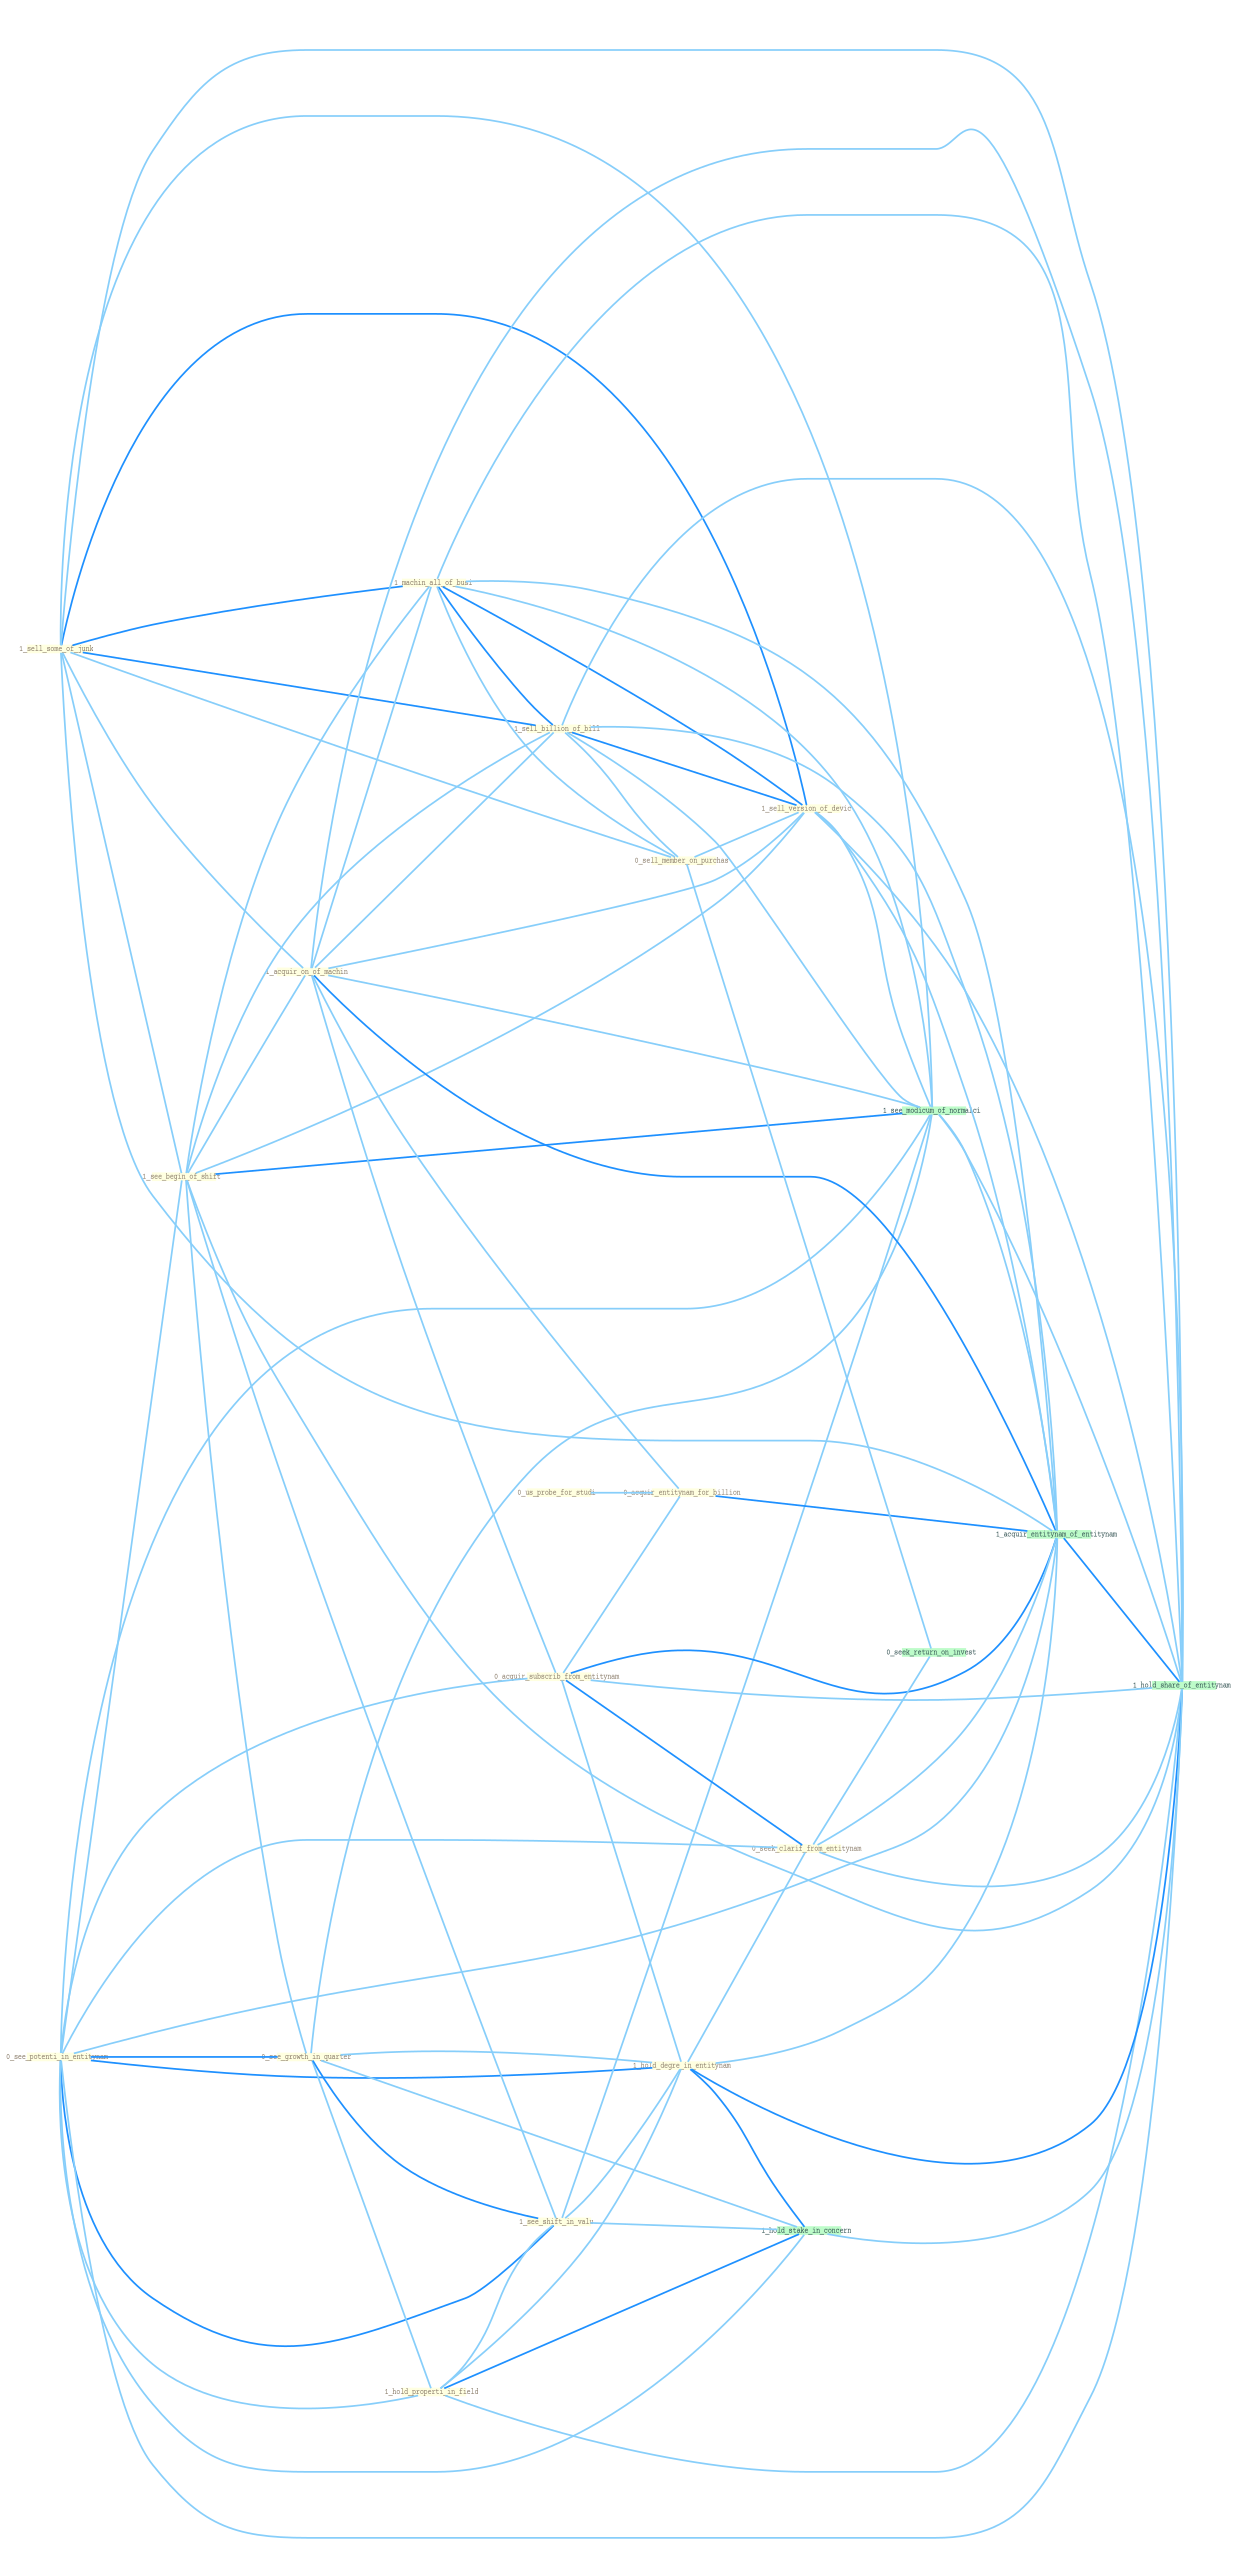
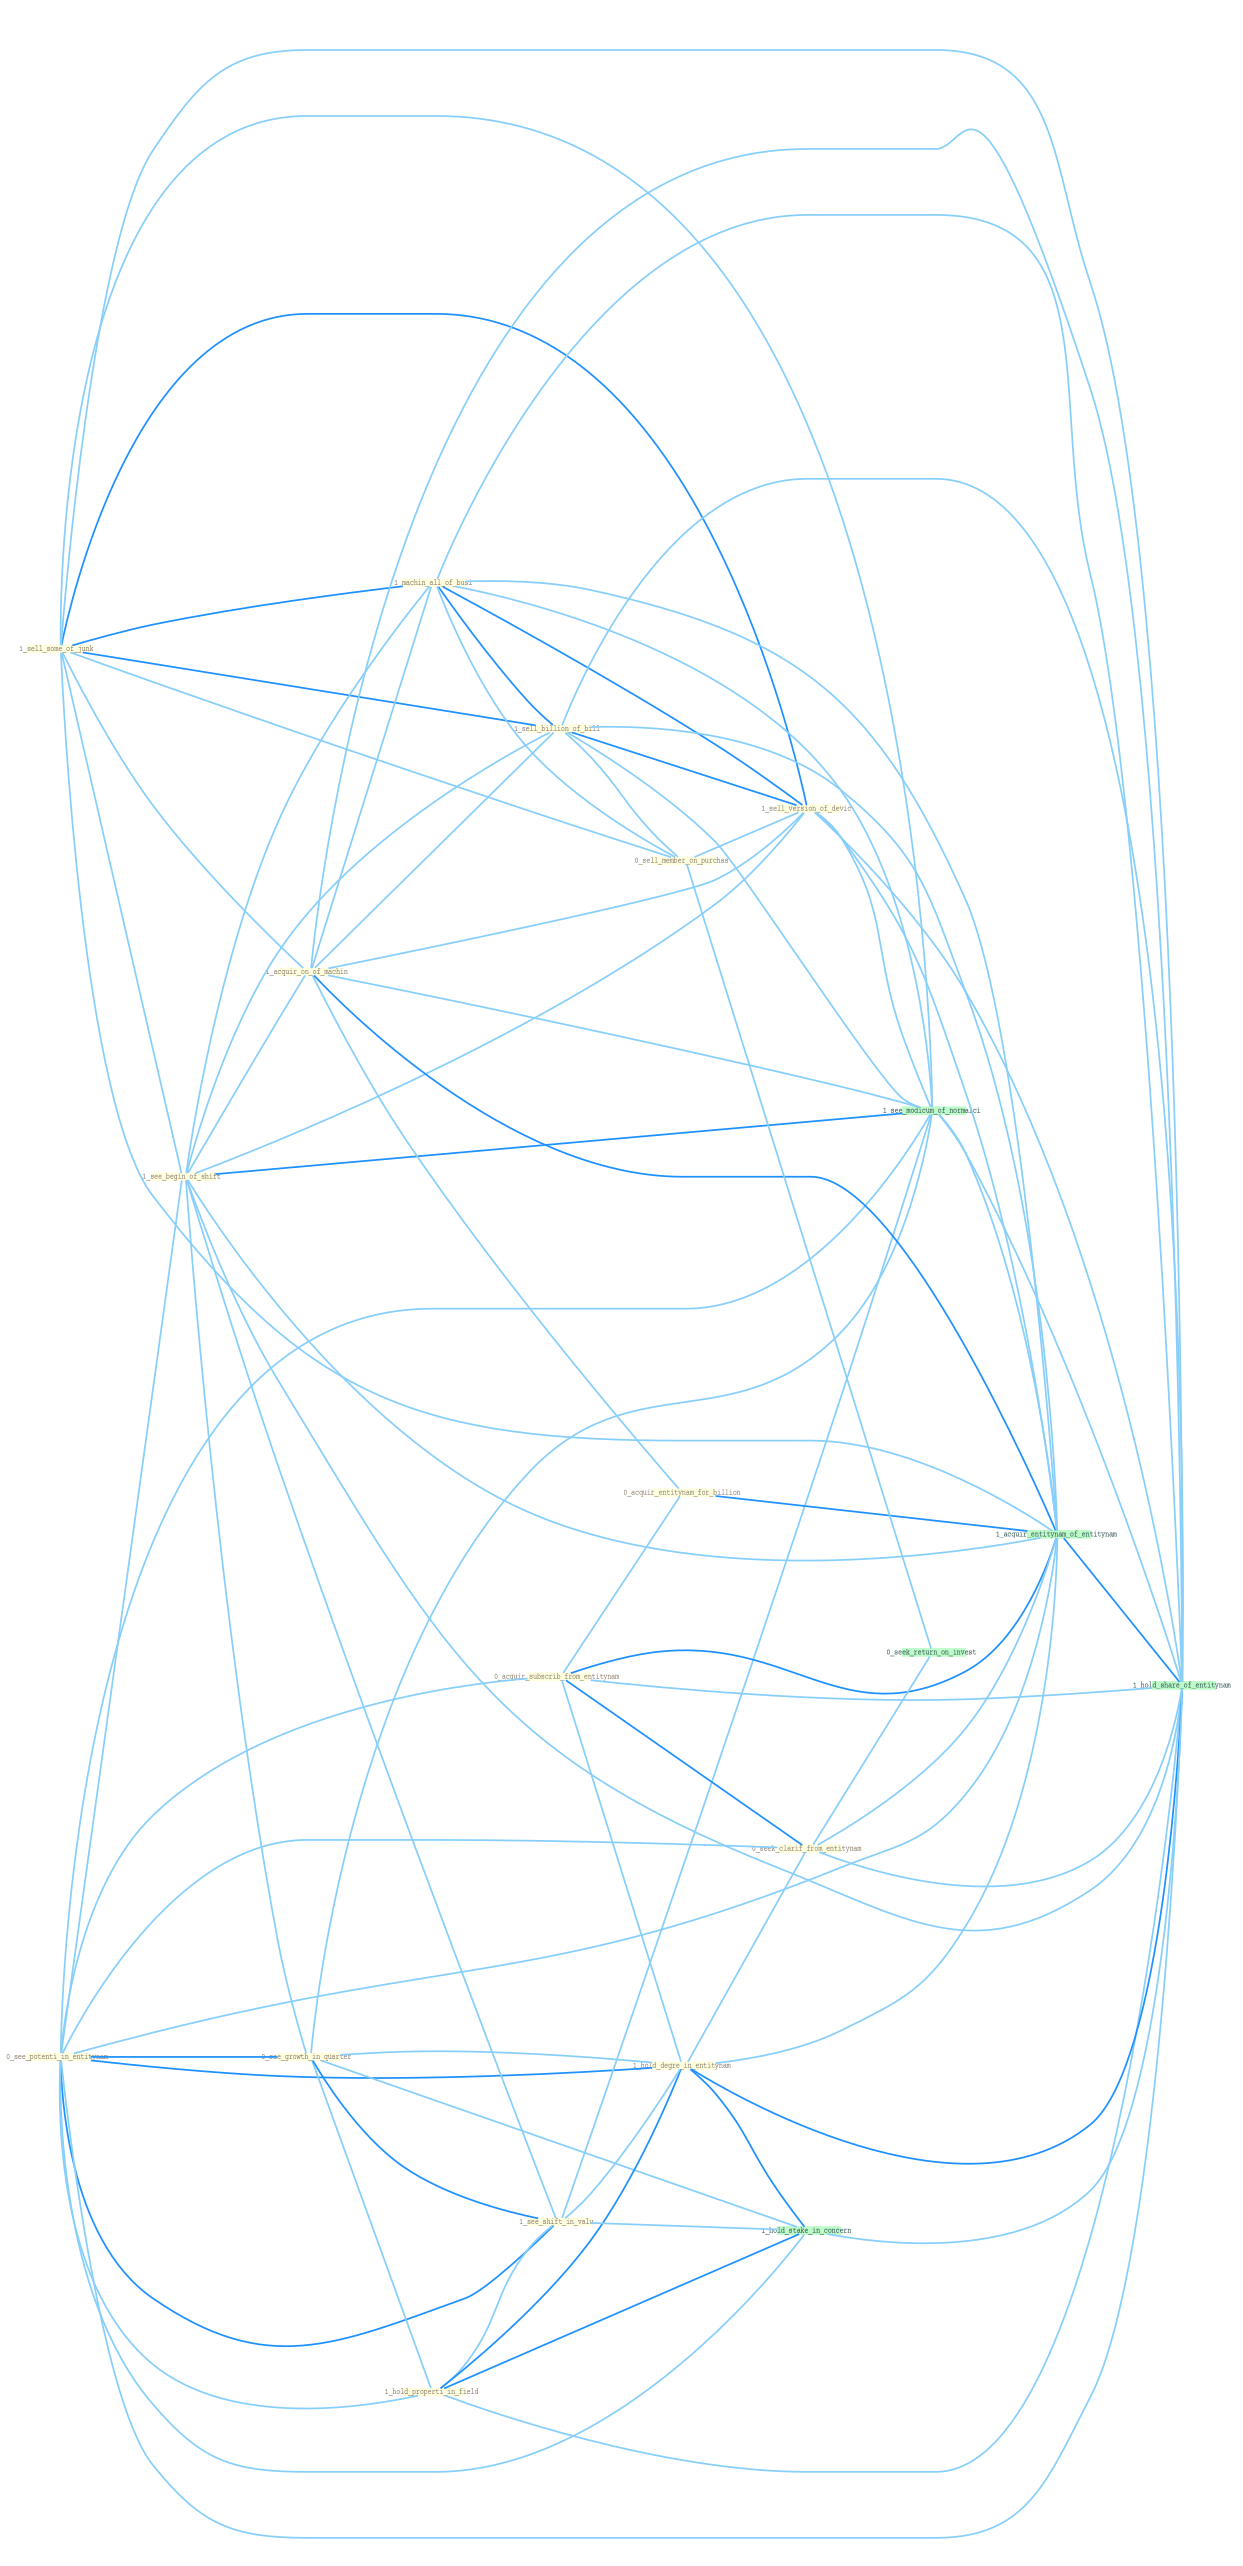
(424, 1327) -> none
(559, 1493) -> none
none -> (546, 1518)
(585, 2247) -> (585, 2247)
